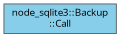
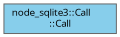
(60, 19) -> (60, 19)
